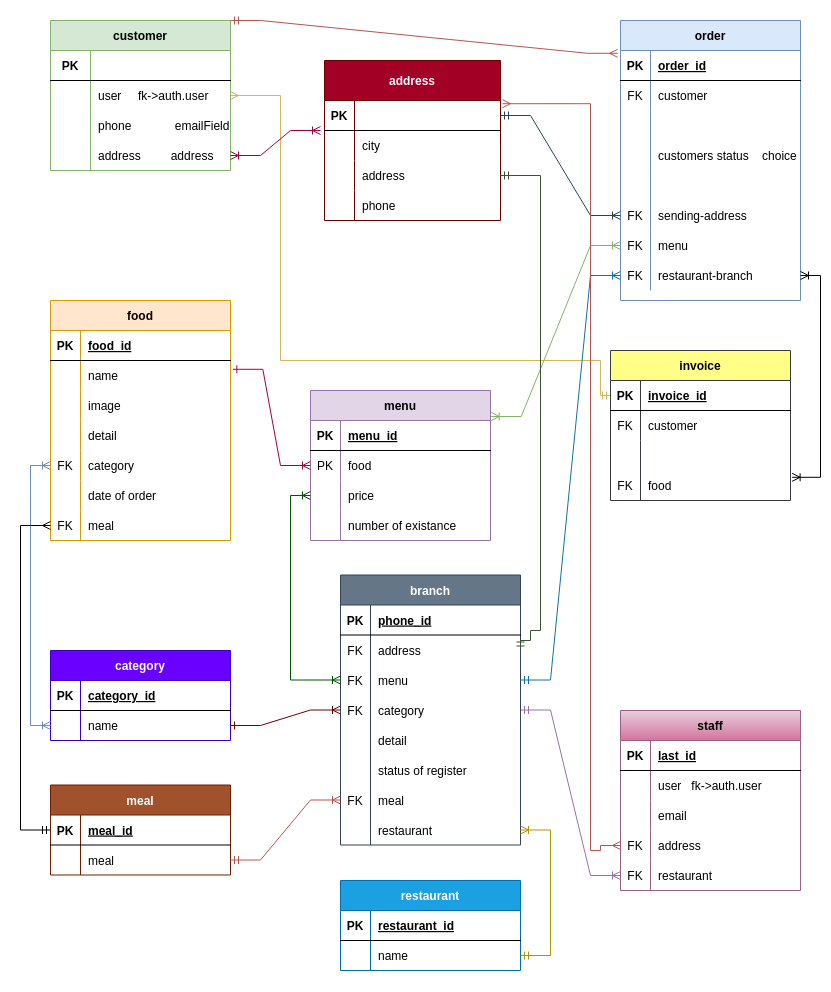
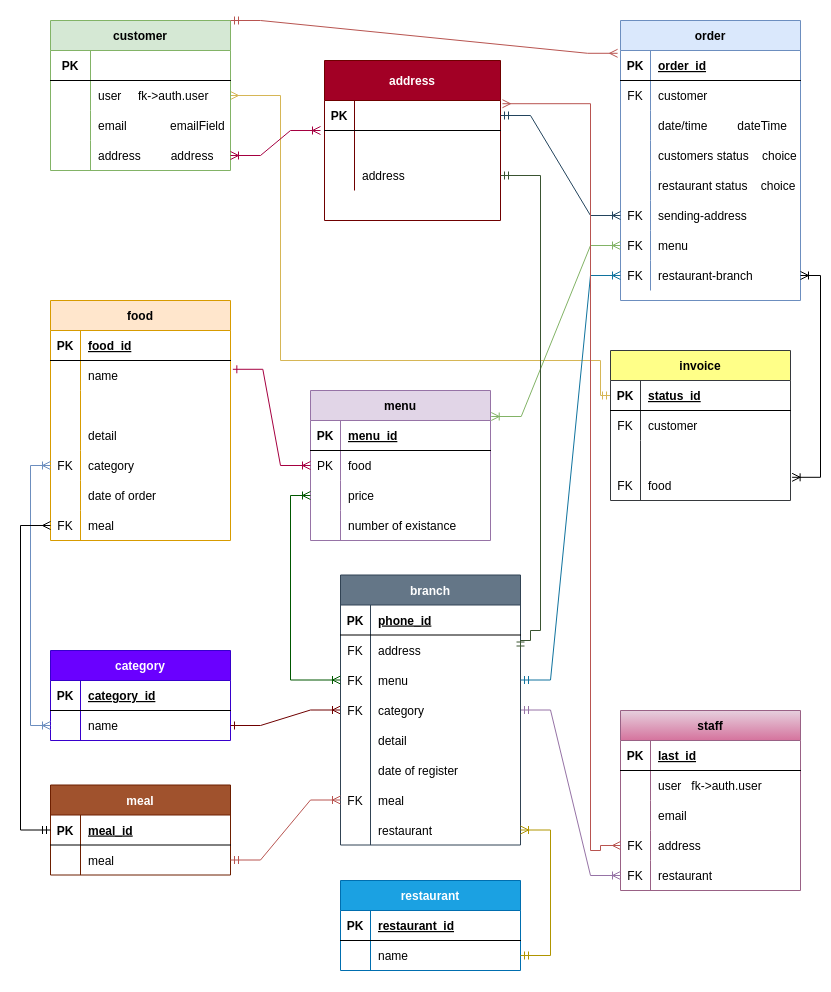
(176, 126) -> (173, 126)
none -> (726, 126)
(428, 146) -> none
none -> (726, 186)
(428, 206) -> none
(677, 396) -> (677, 396)
(156, 406) -> none
(434, 771) -> (427, 771)
